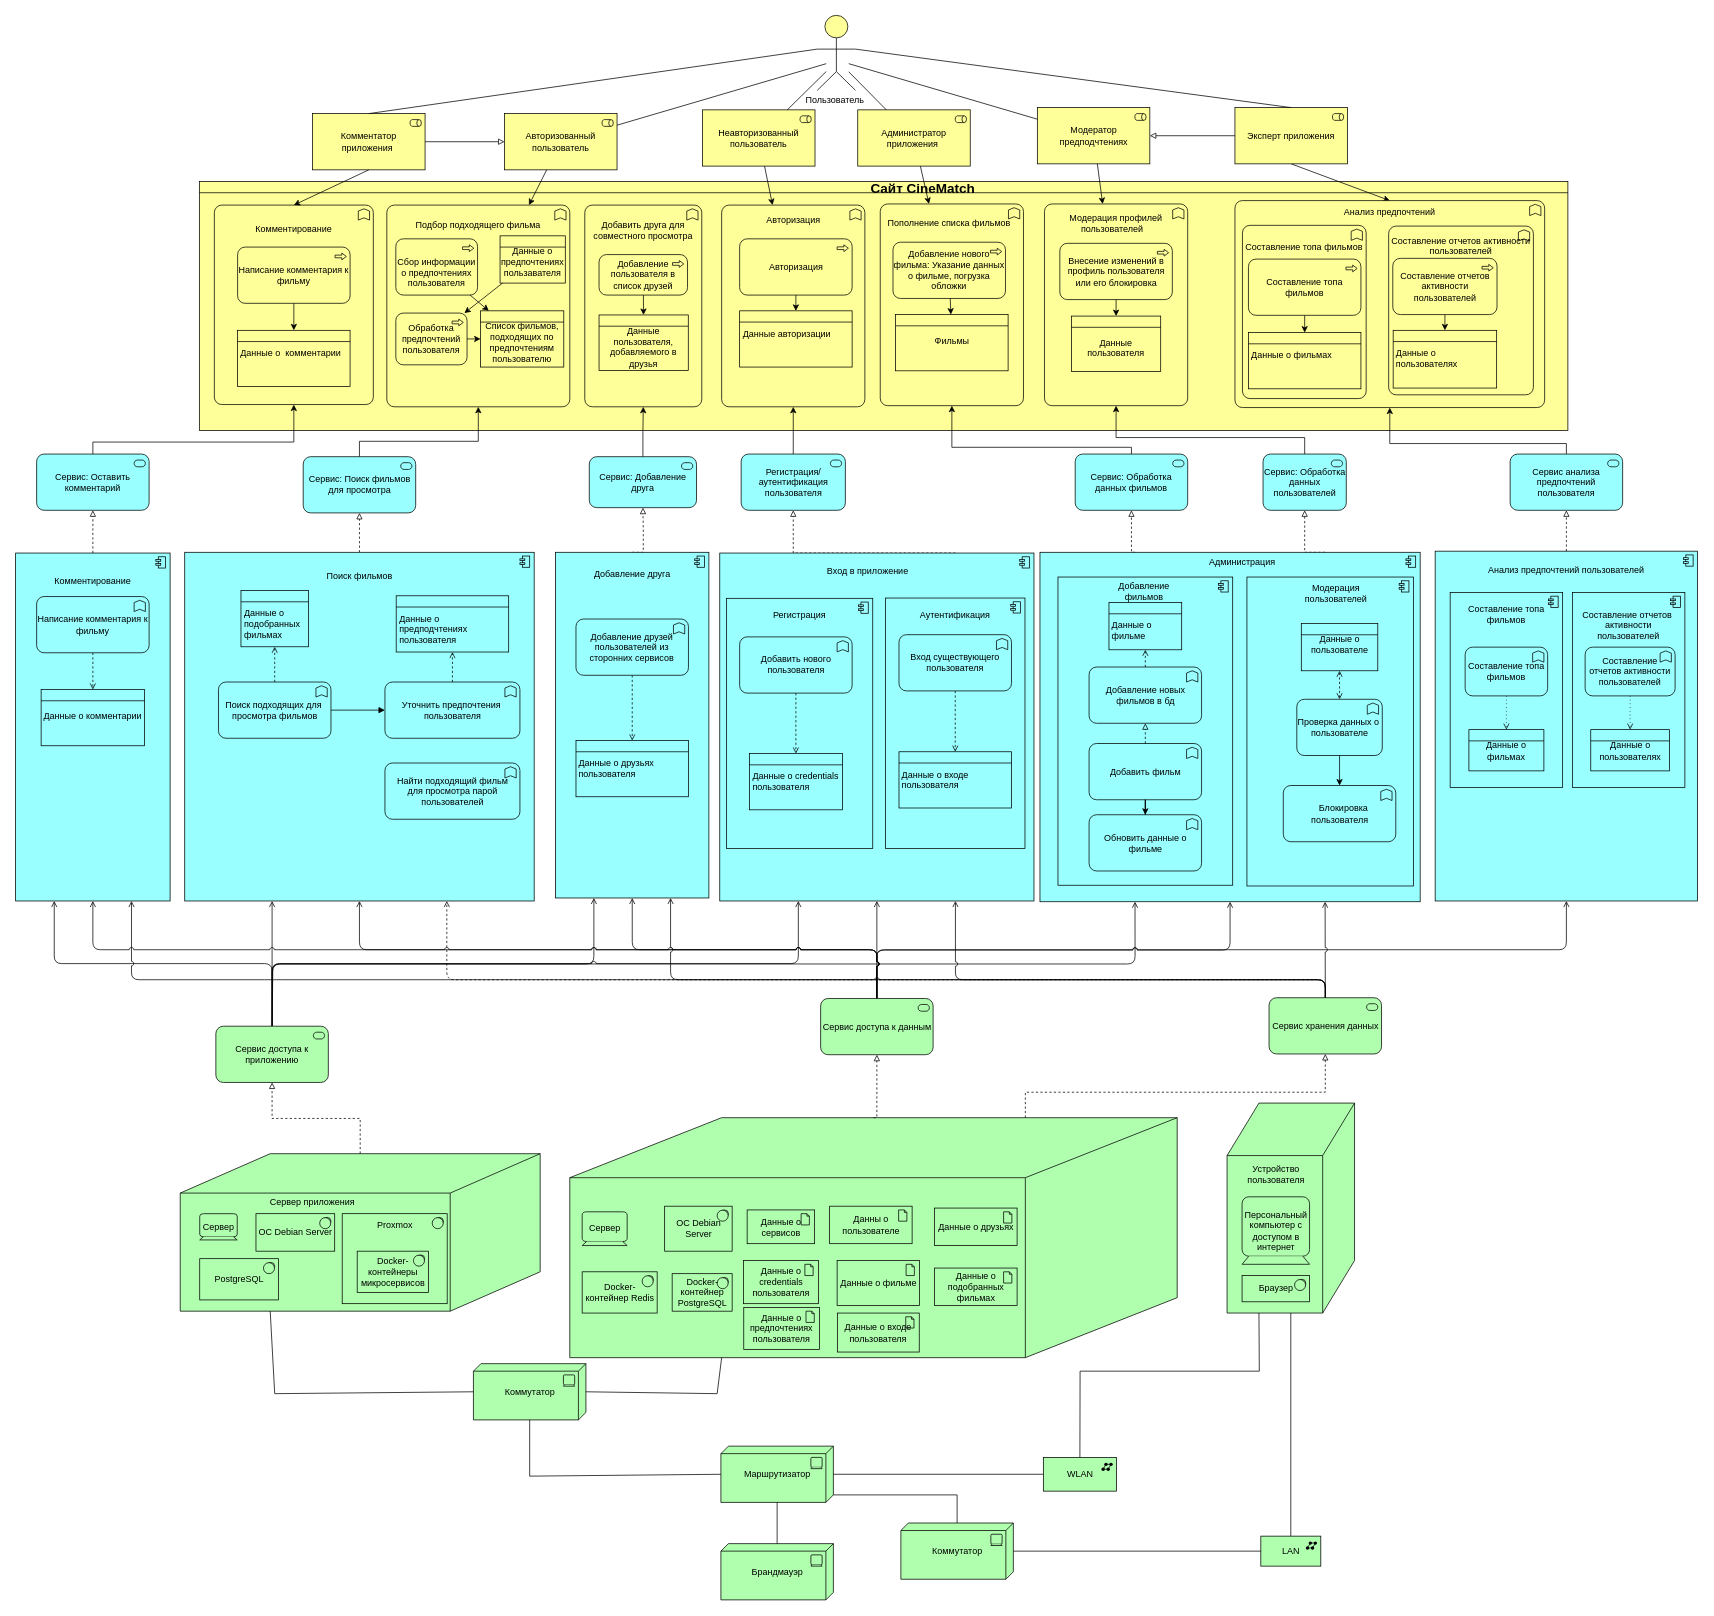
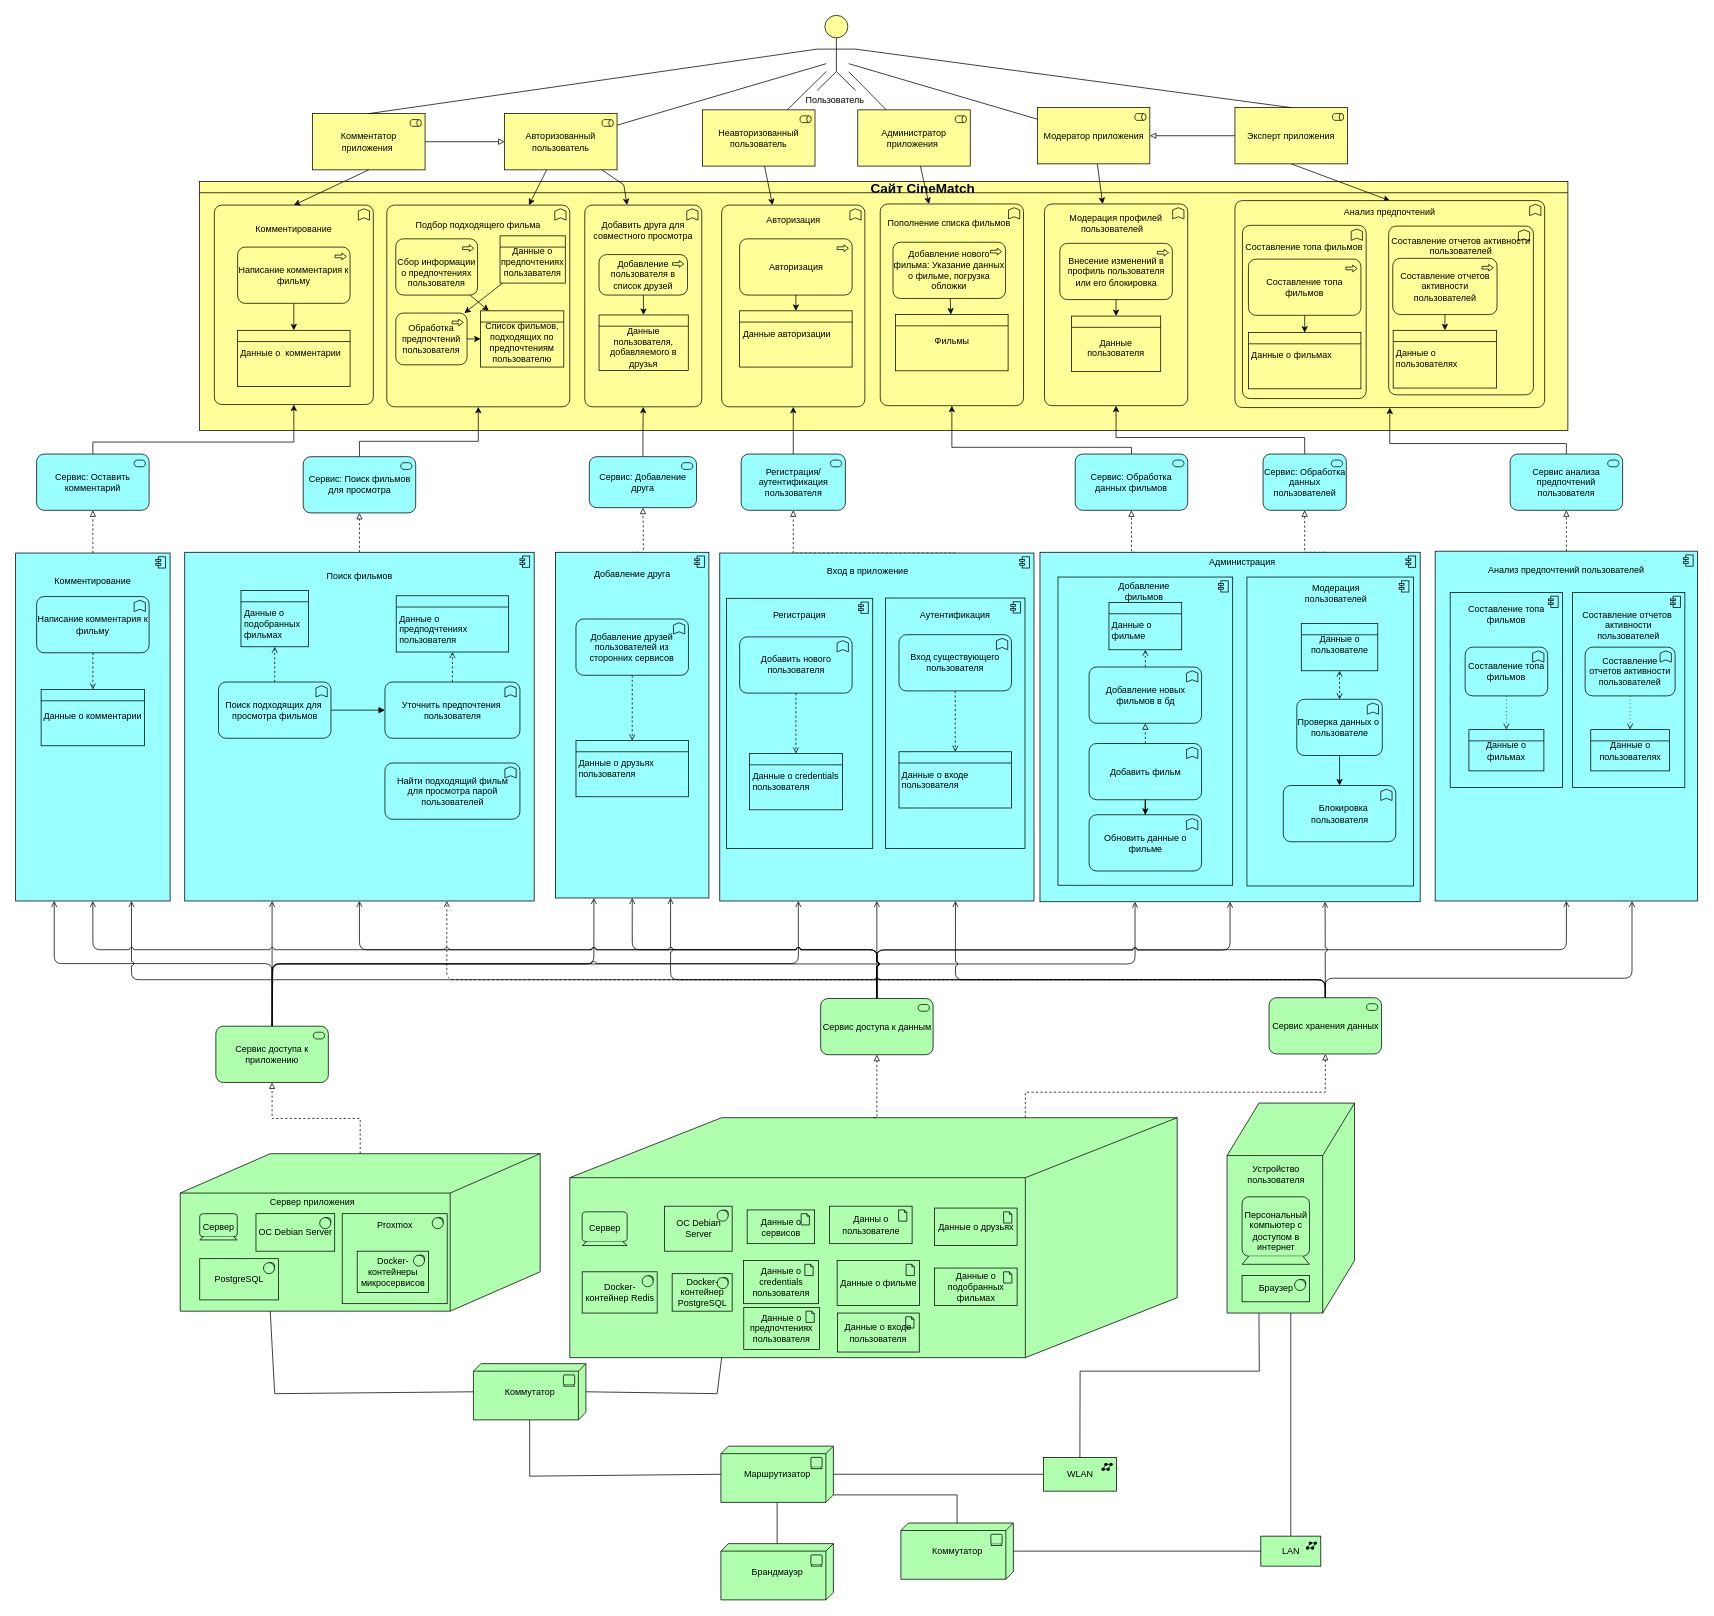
(1094, 136) -> (1094, 136)
none -> (619, 181)
none -> (1515, 978)
